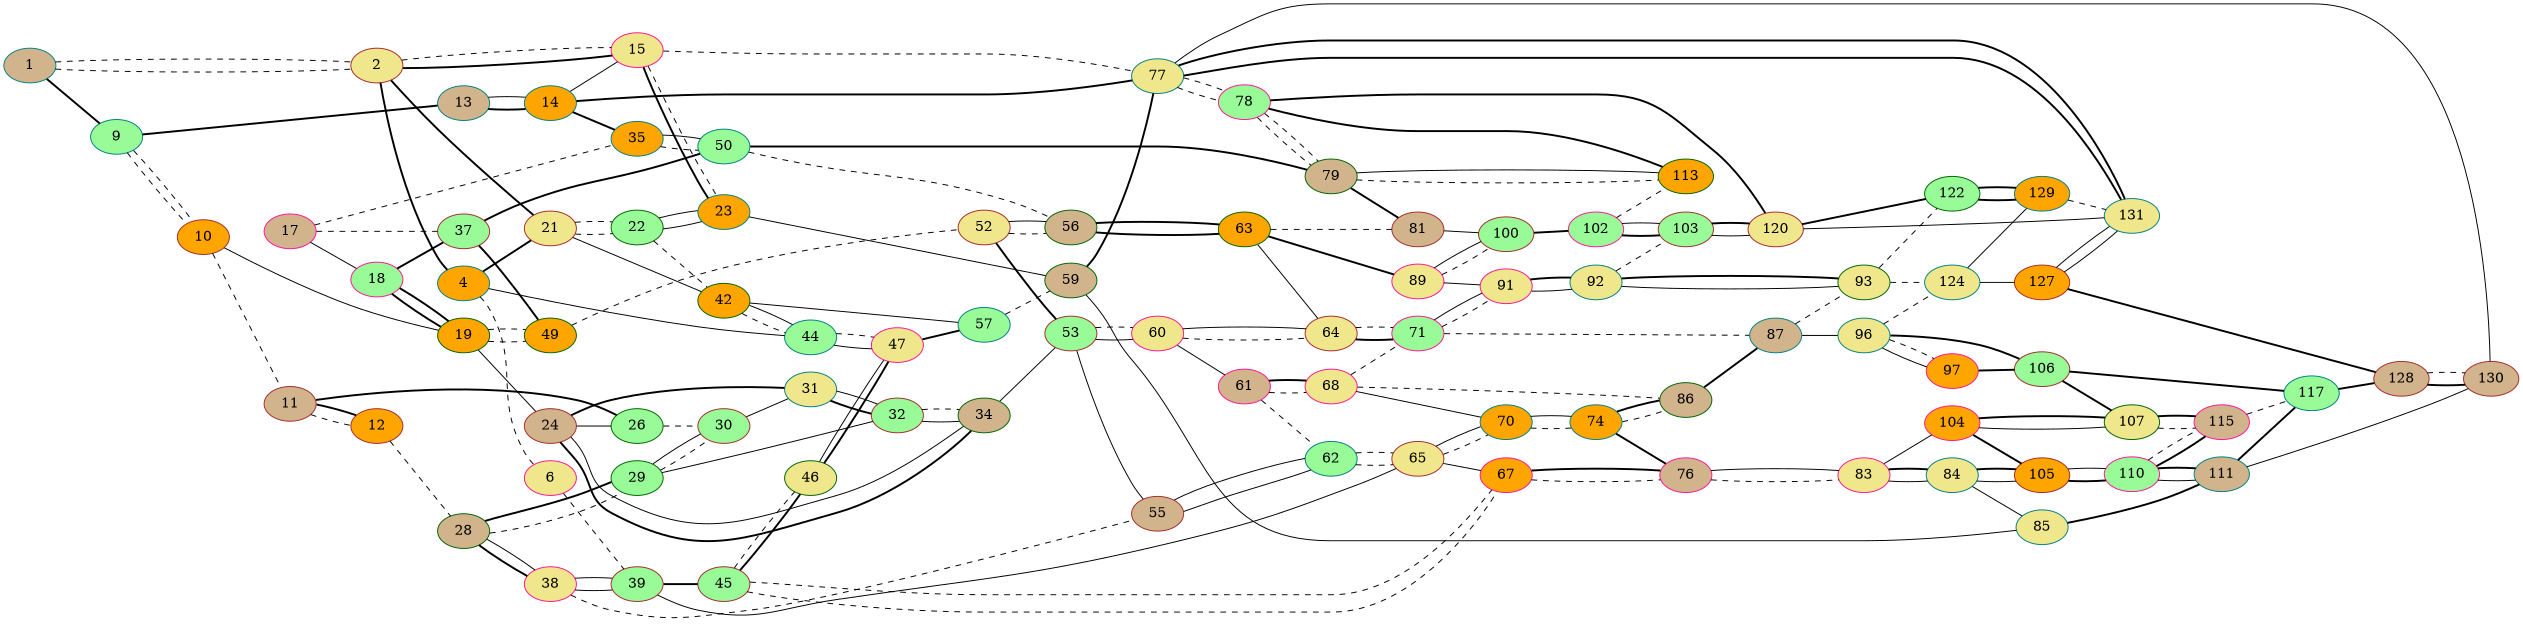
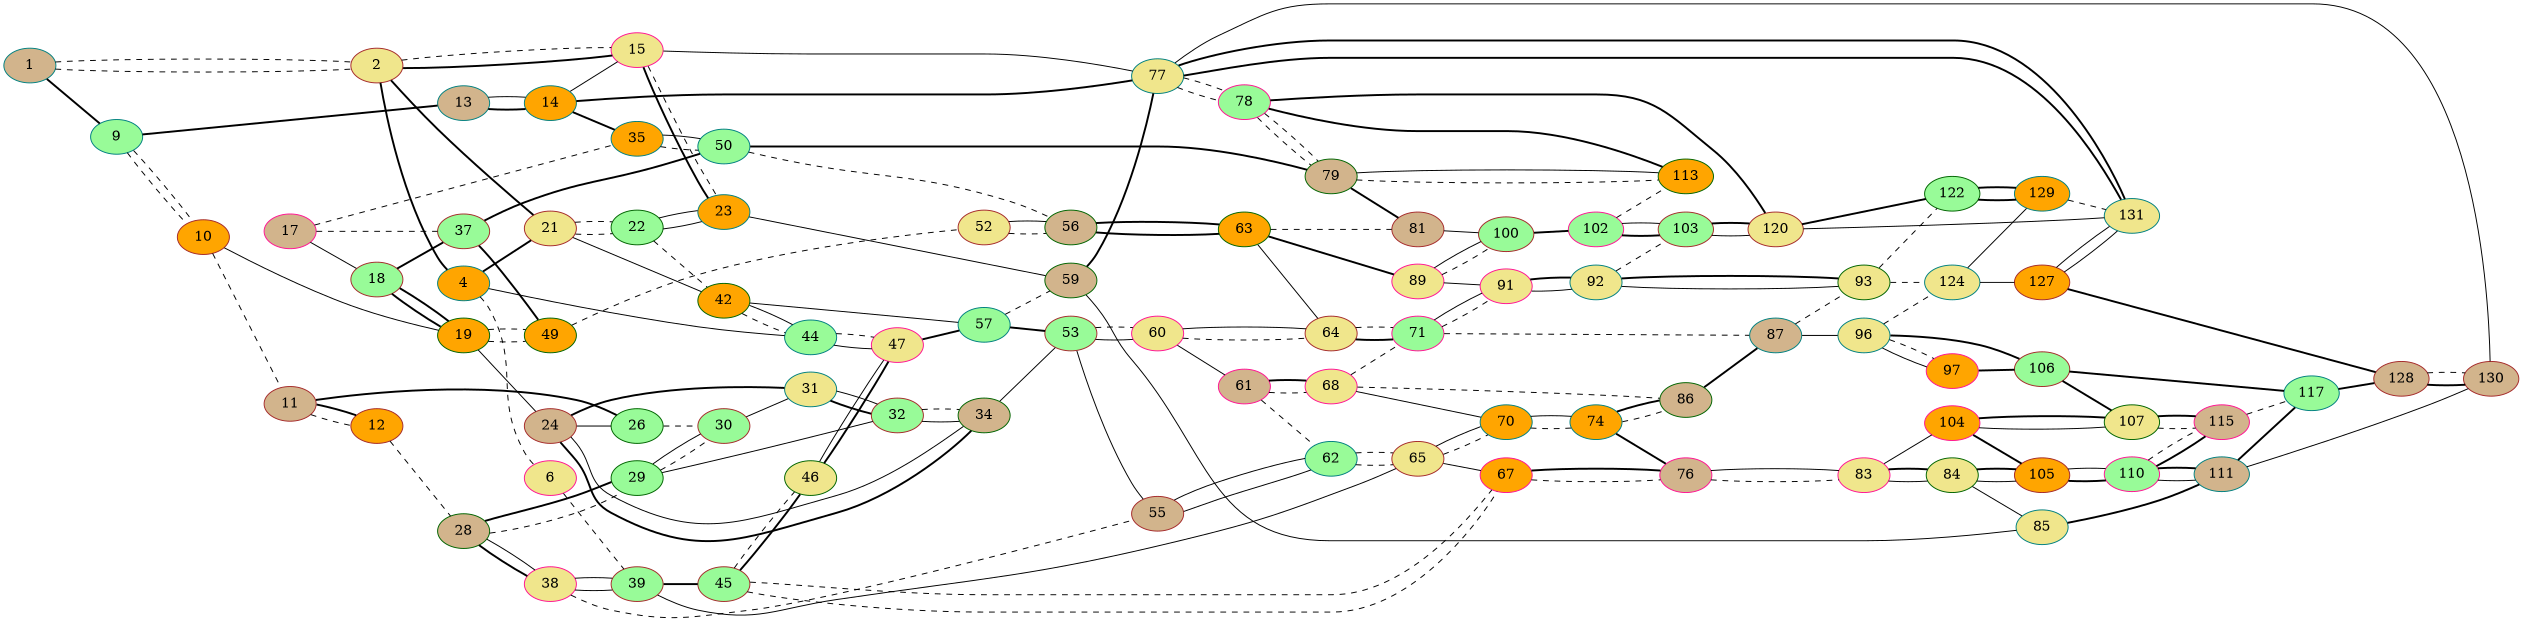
(899, 54) -> (899, 54)
(377, 280) -> (377, 280)
(1025, 282) -> (1028, 329)
(1952, 475) -> (1952, 475)
